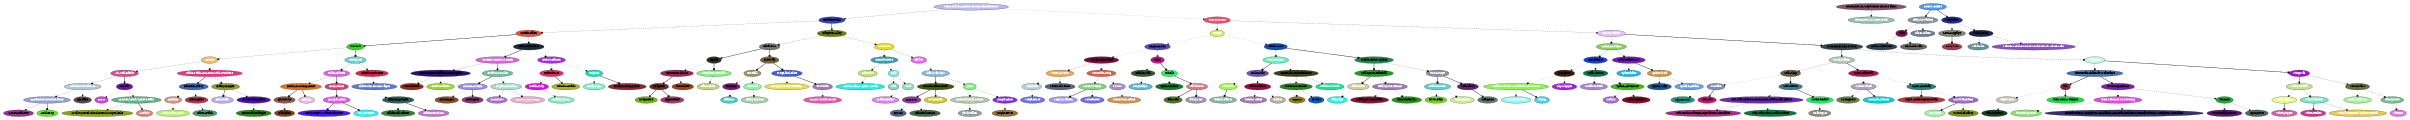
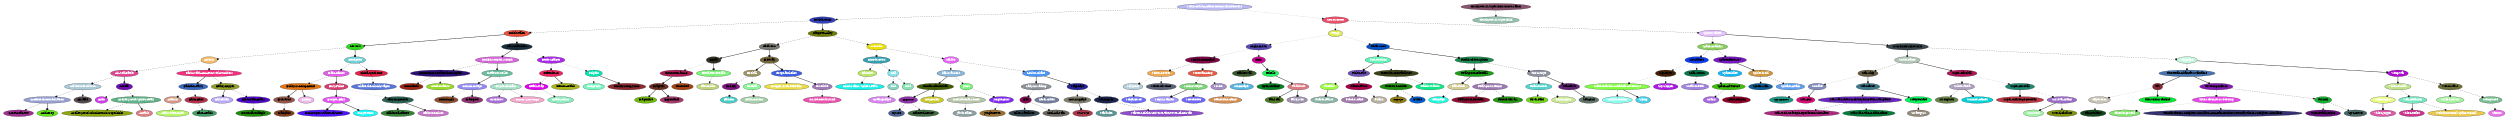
none -> (990, 66)
(101, 100) -> (101, 100)
